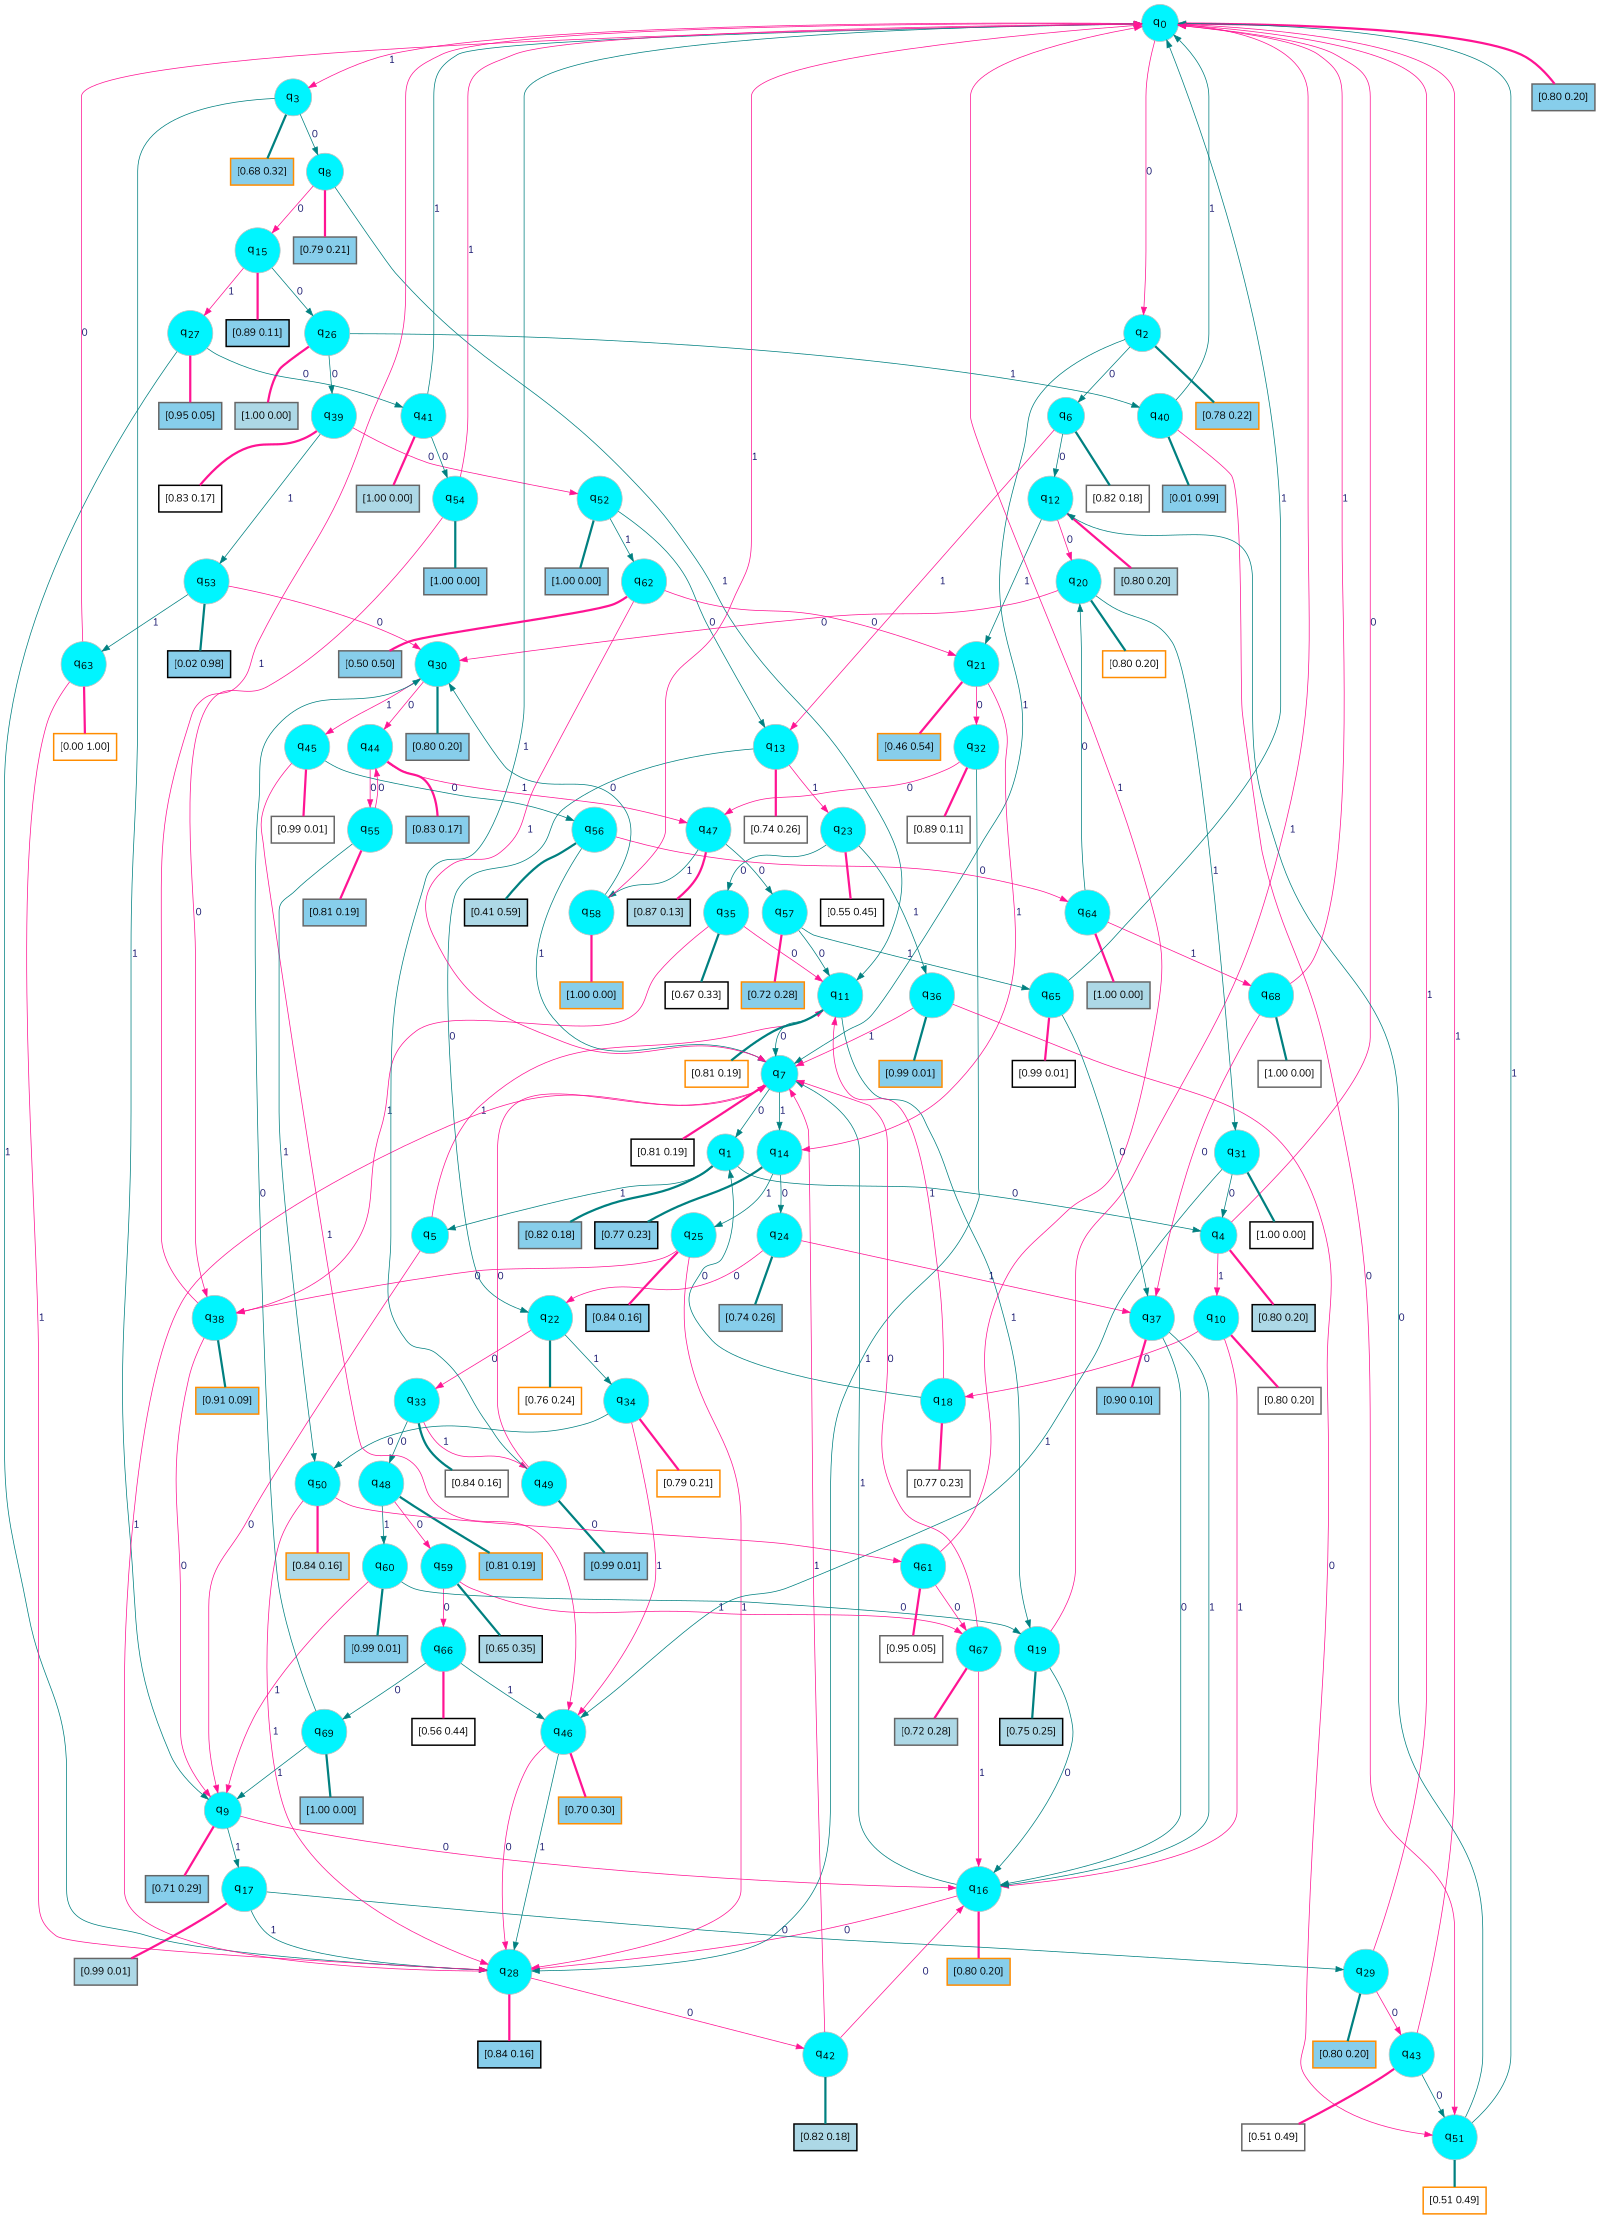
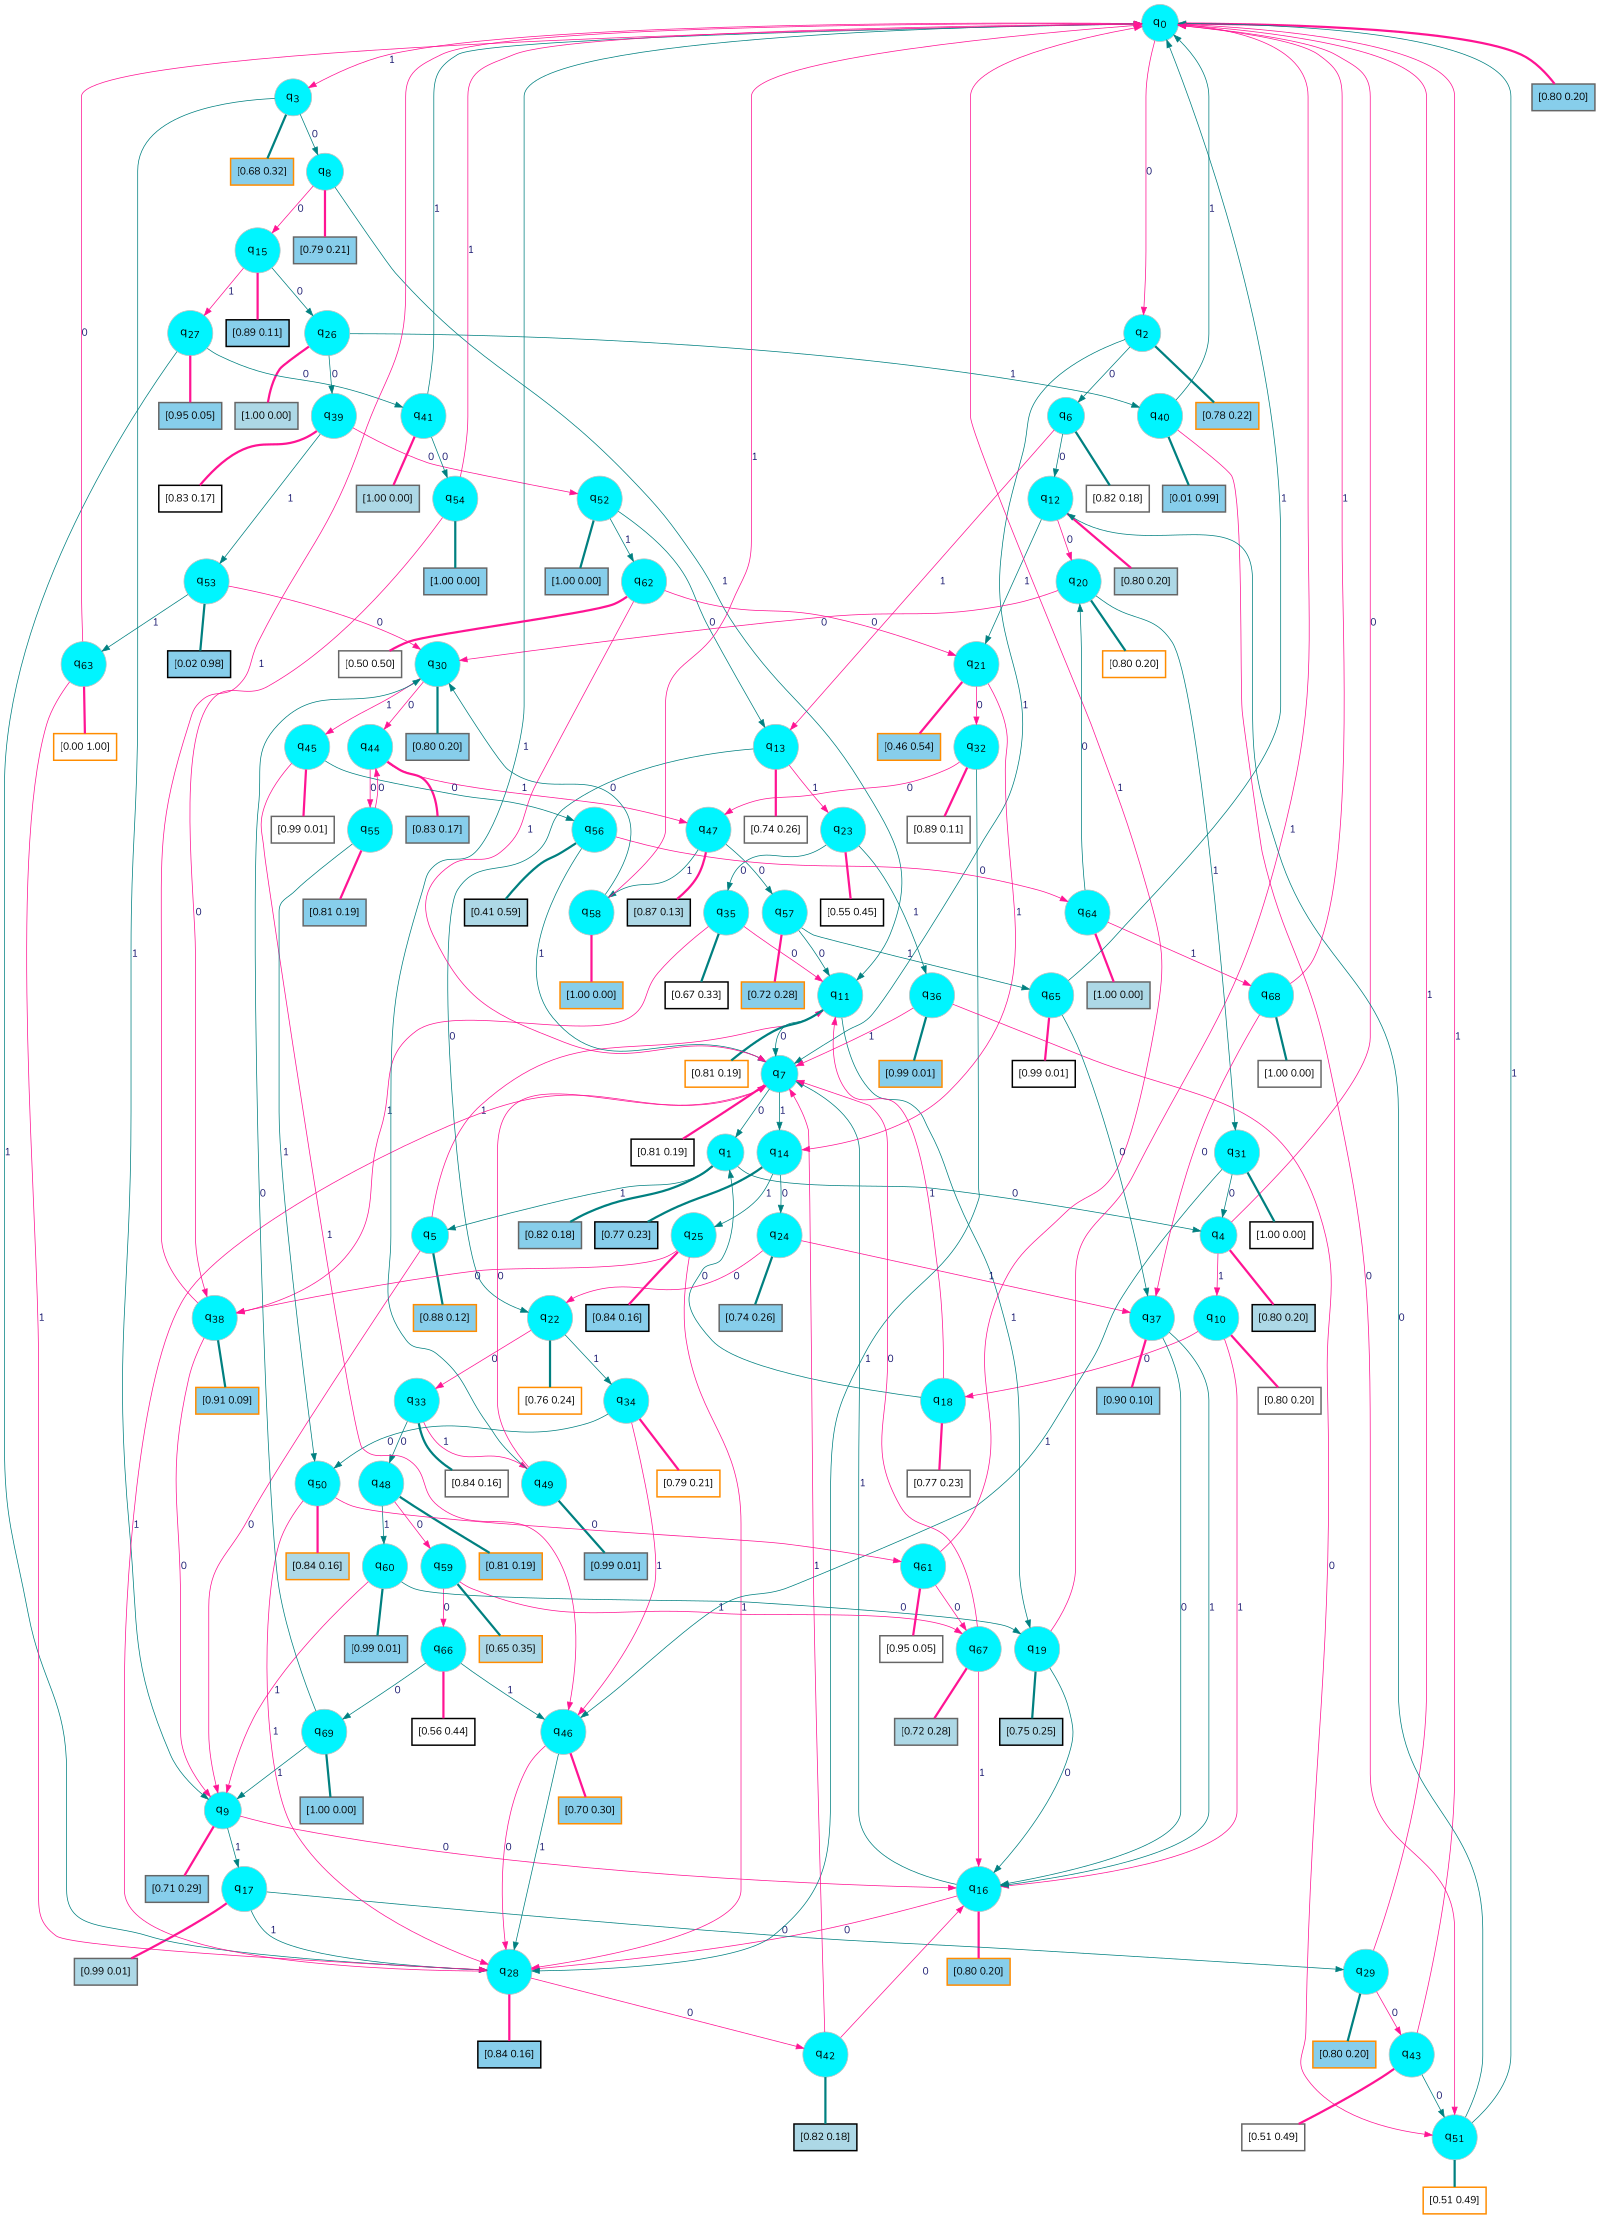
(370, 664) -> (370, 664)
none -> (445, 1318)
(511, 1649) -> (511, 1649)
